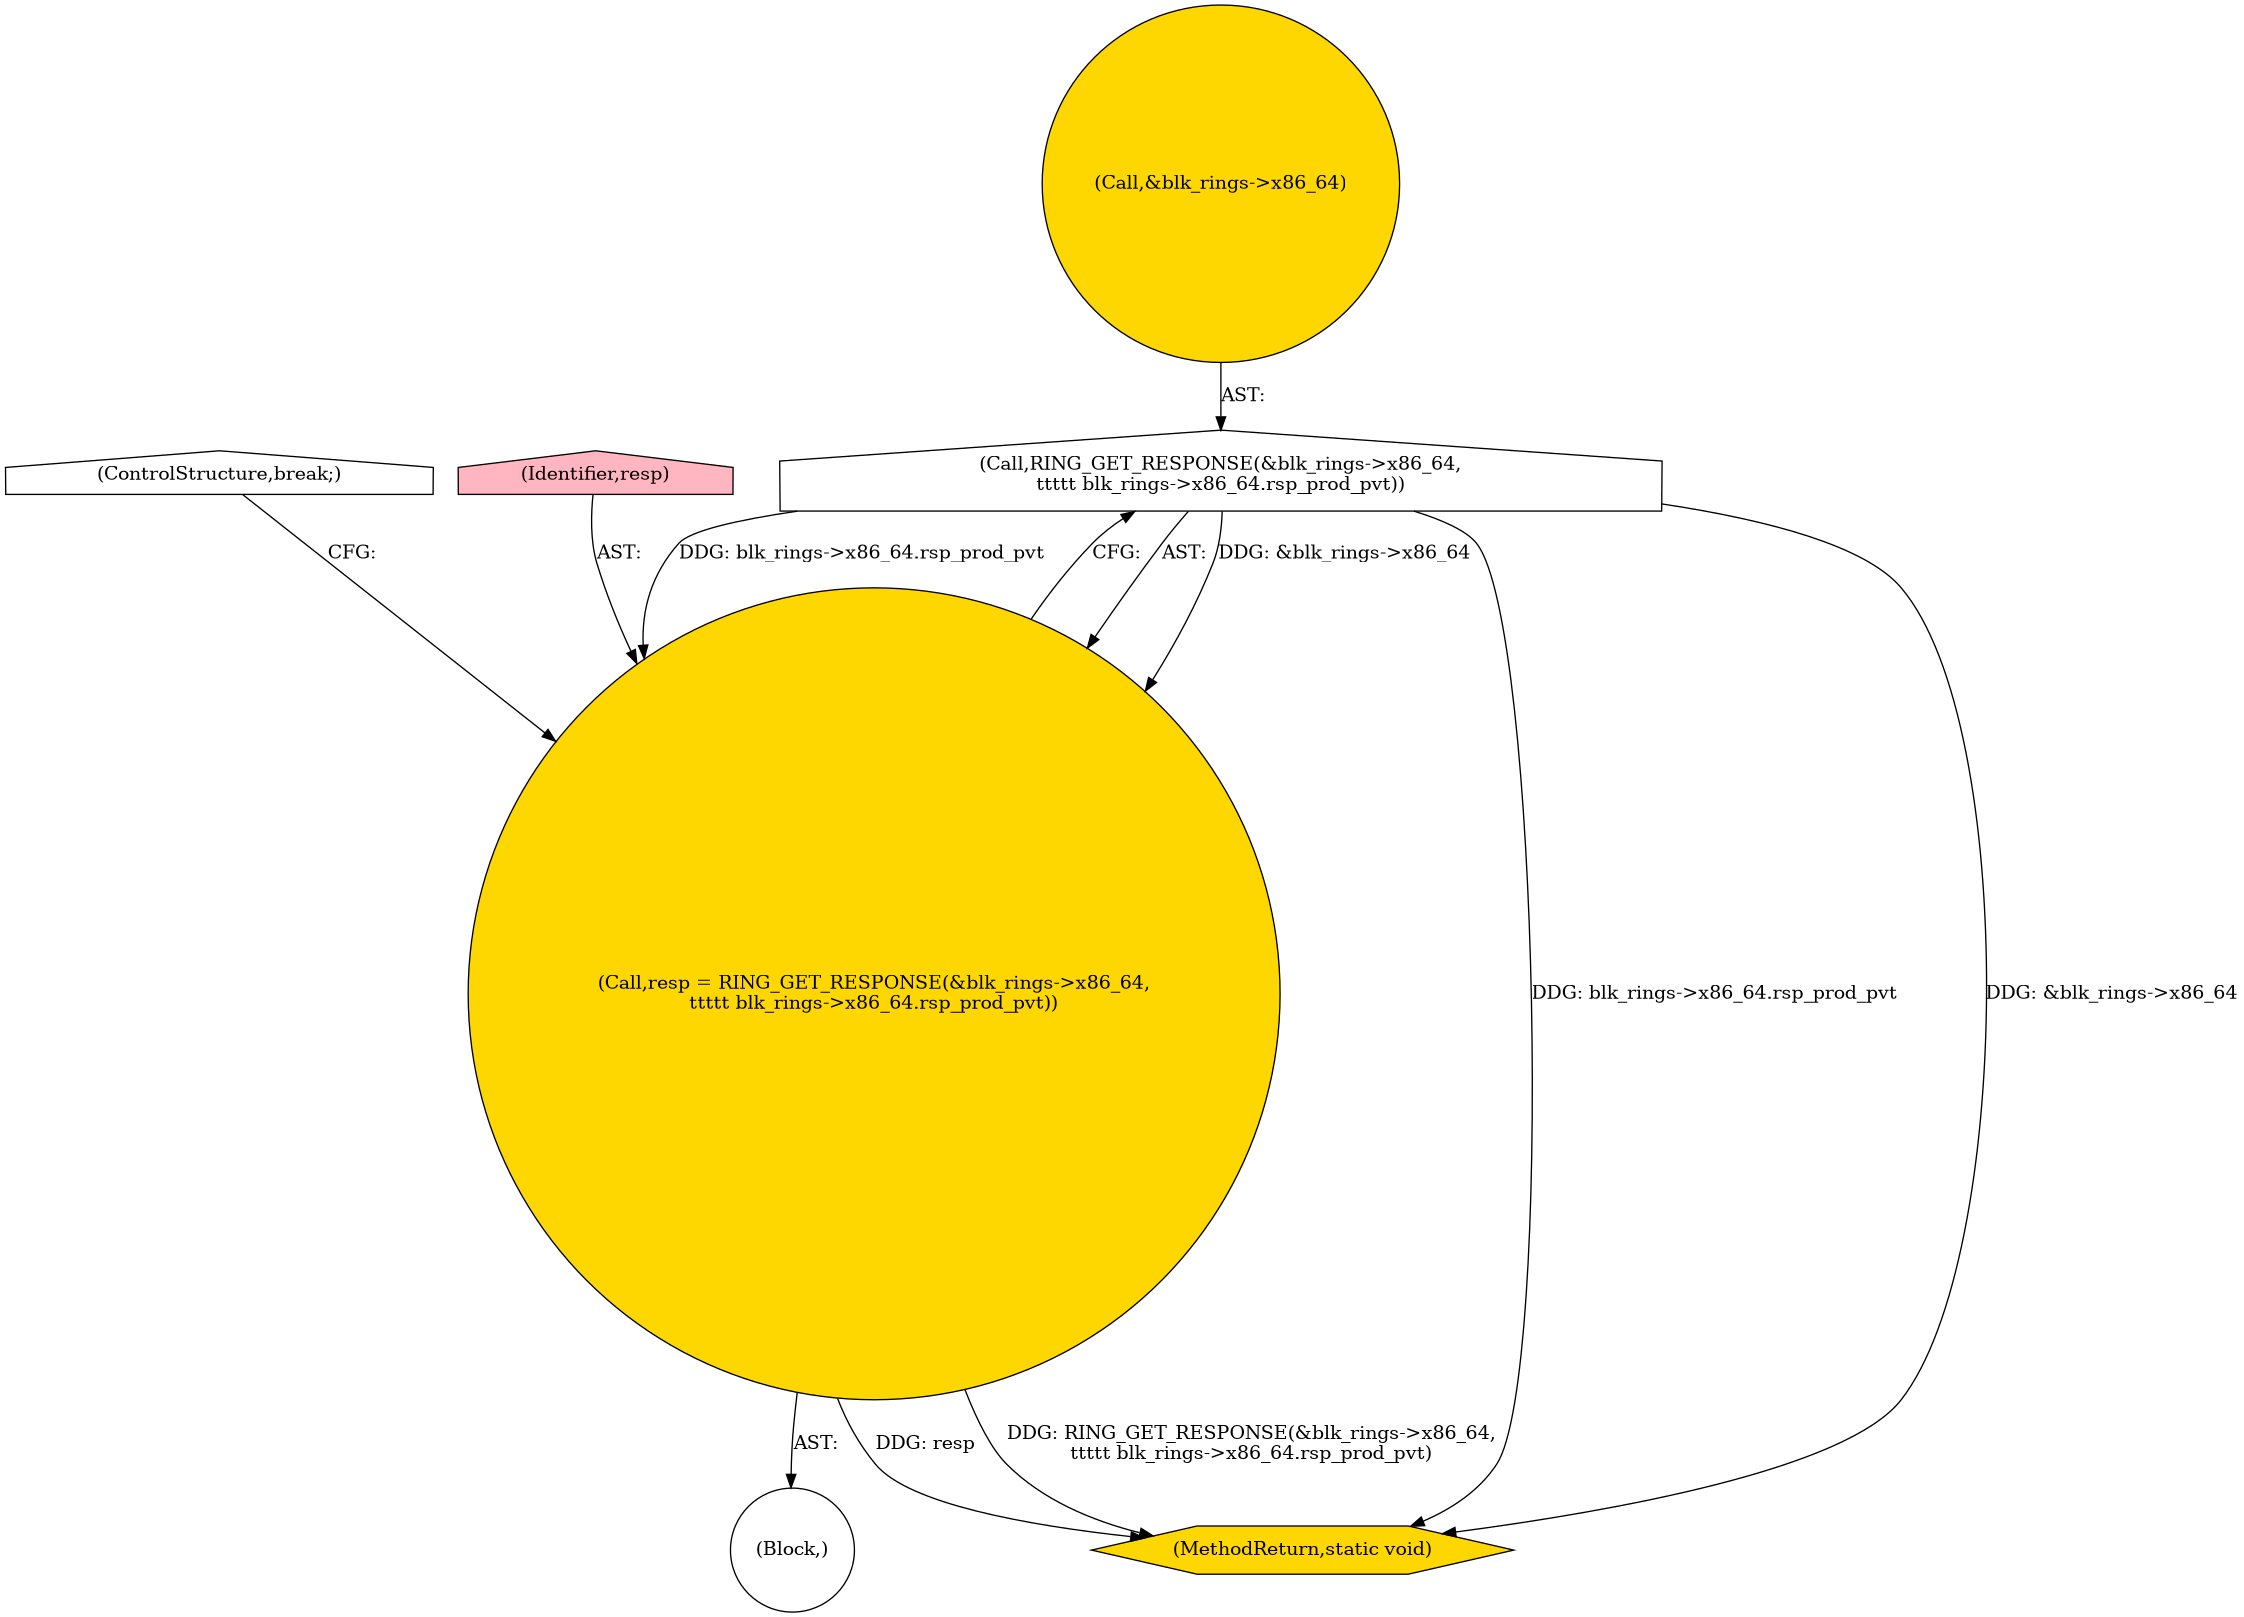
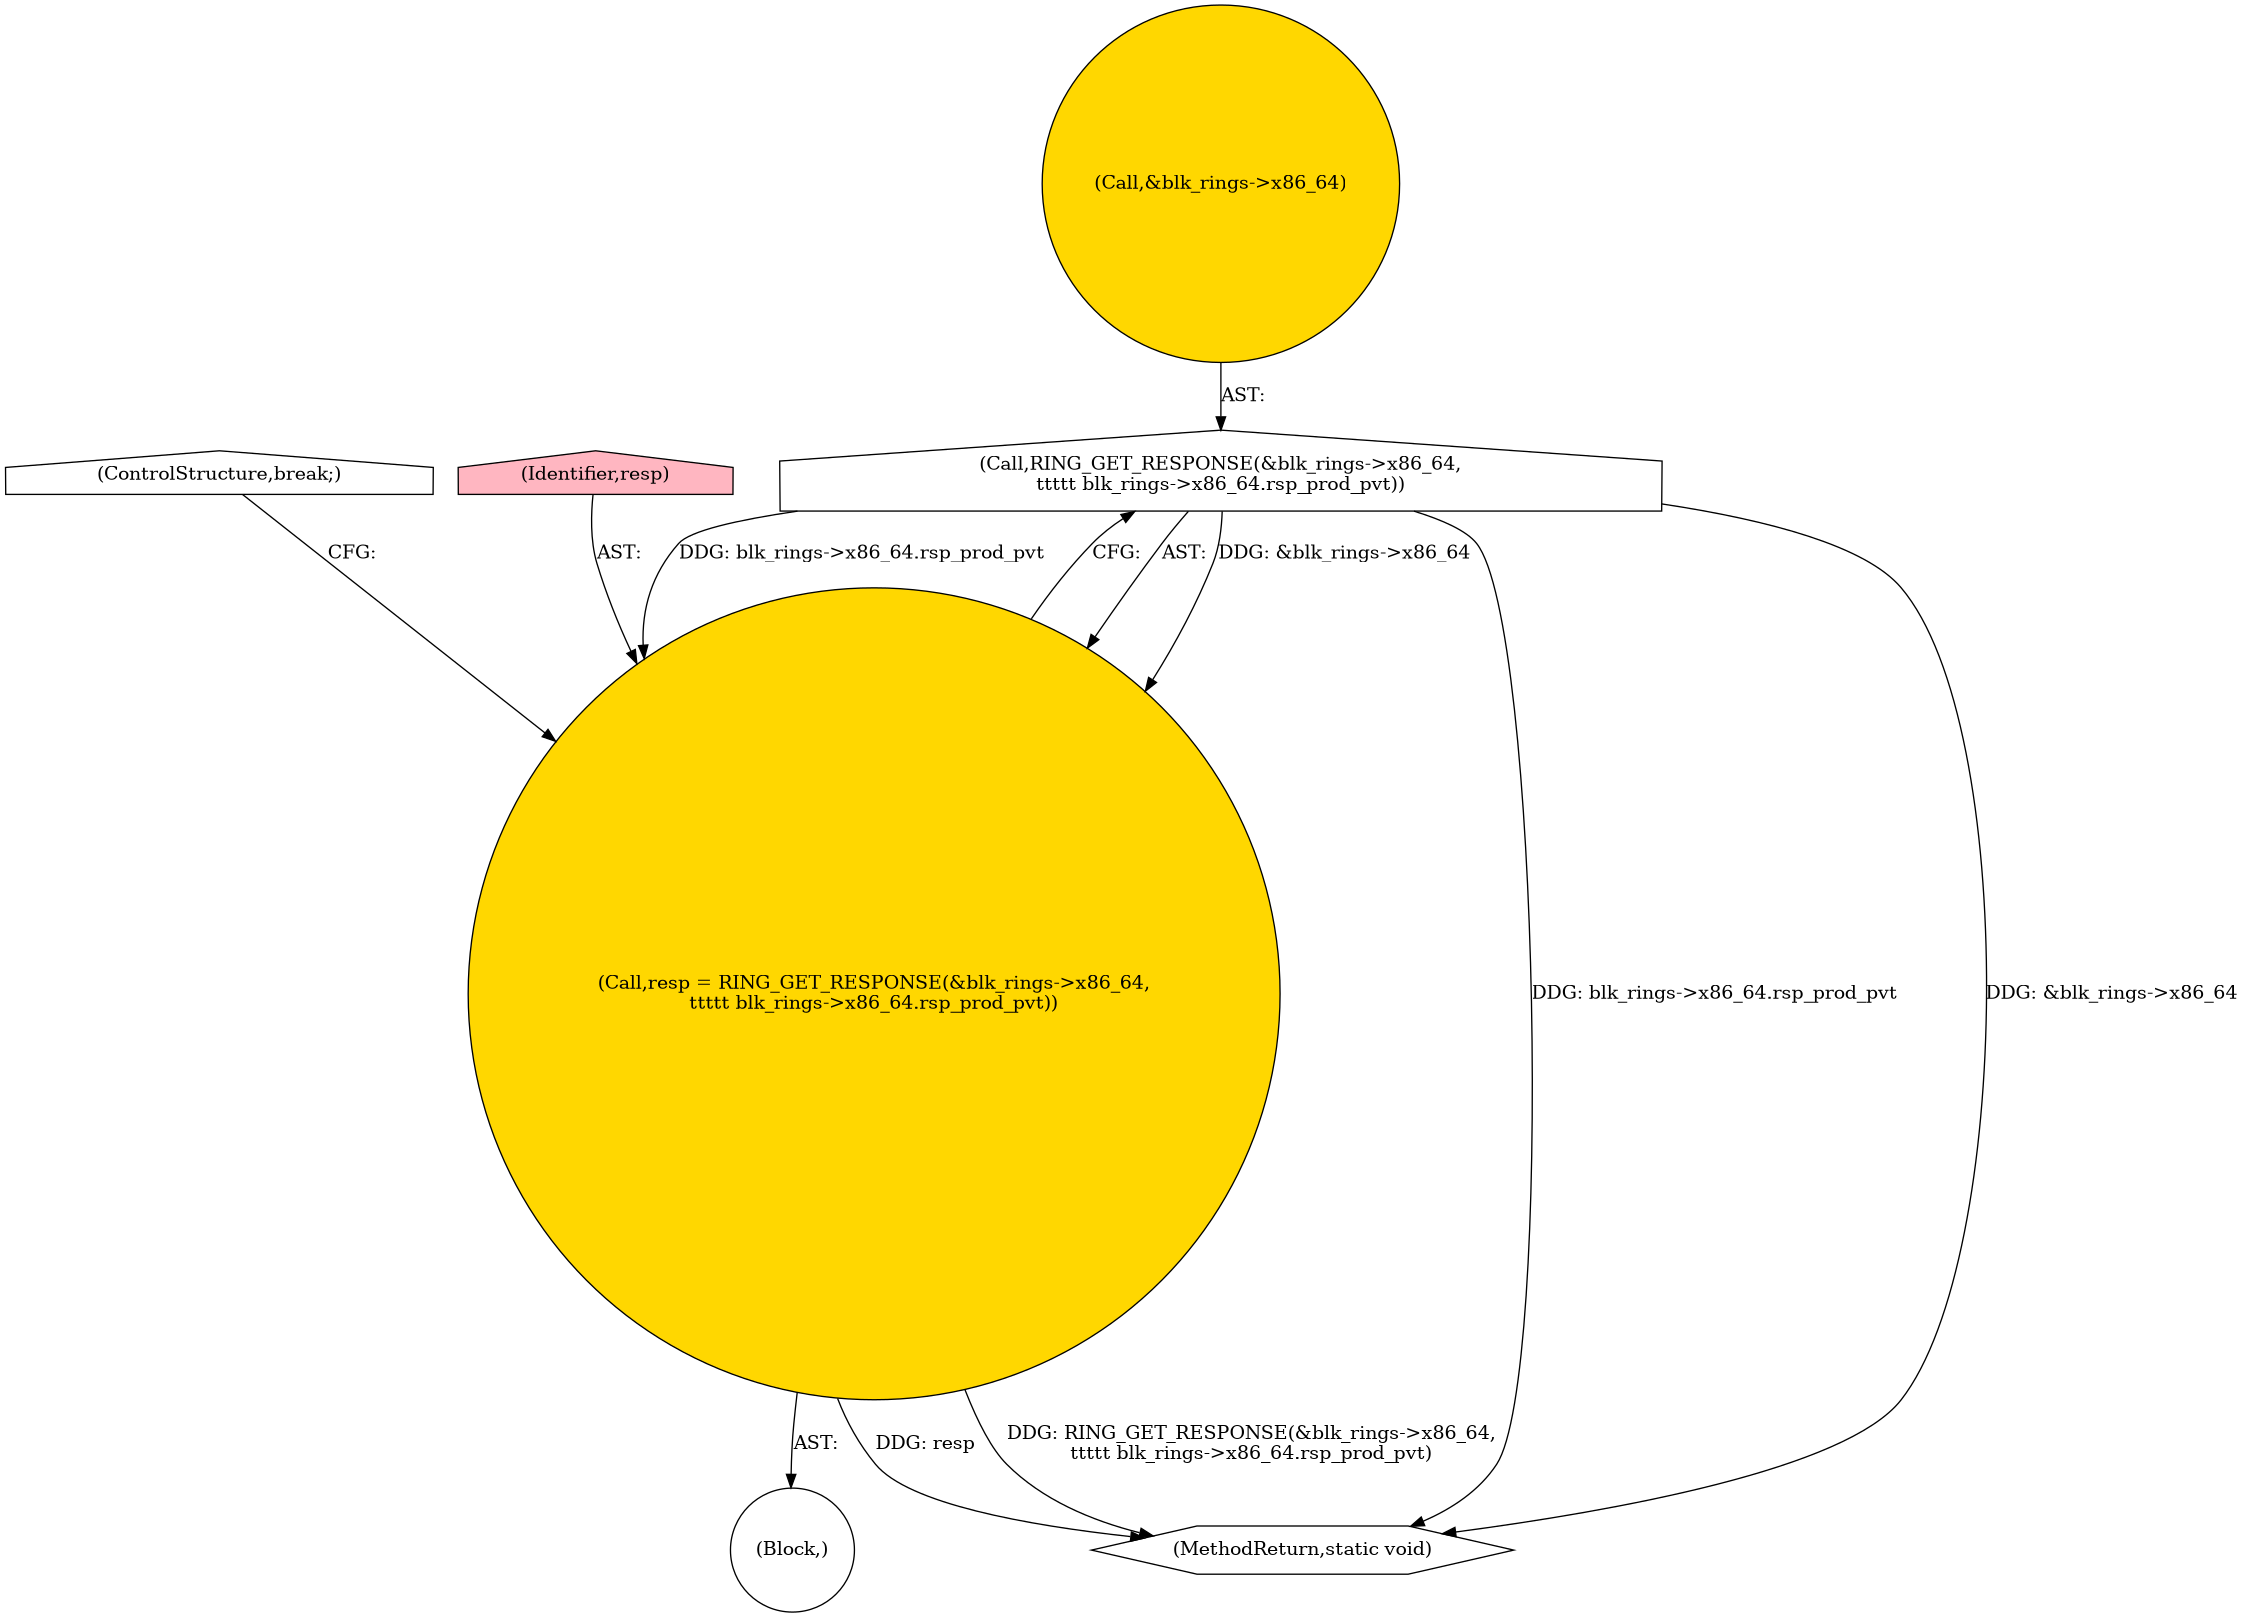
(1303, 1550) -> (1303, 1550)
